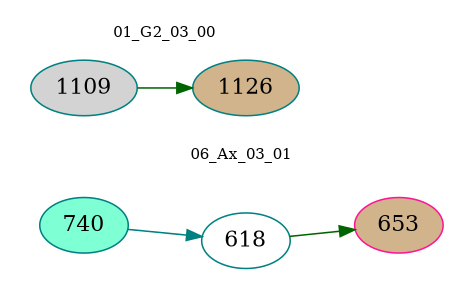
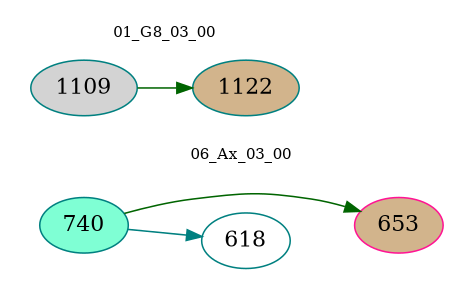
(165, 33) -> (165, 33)
(246, 88) -> (246, 88)
(241, 155) -> (241, 155)
(315, 234) -> (234, 195)
